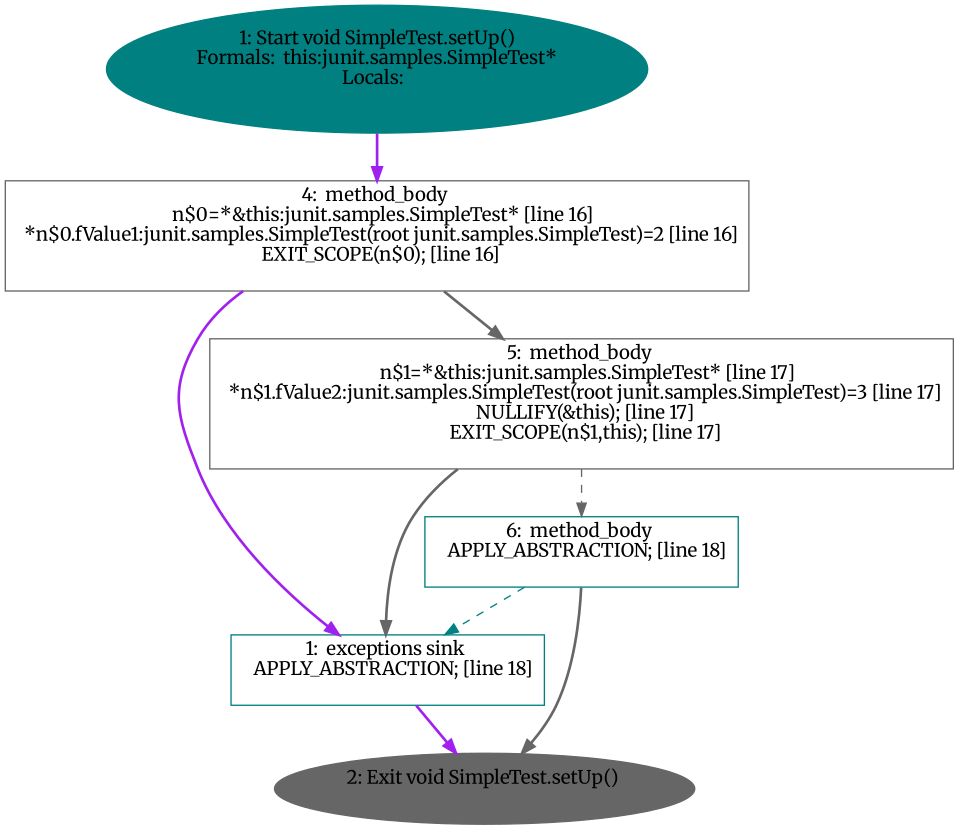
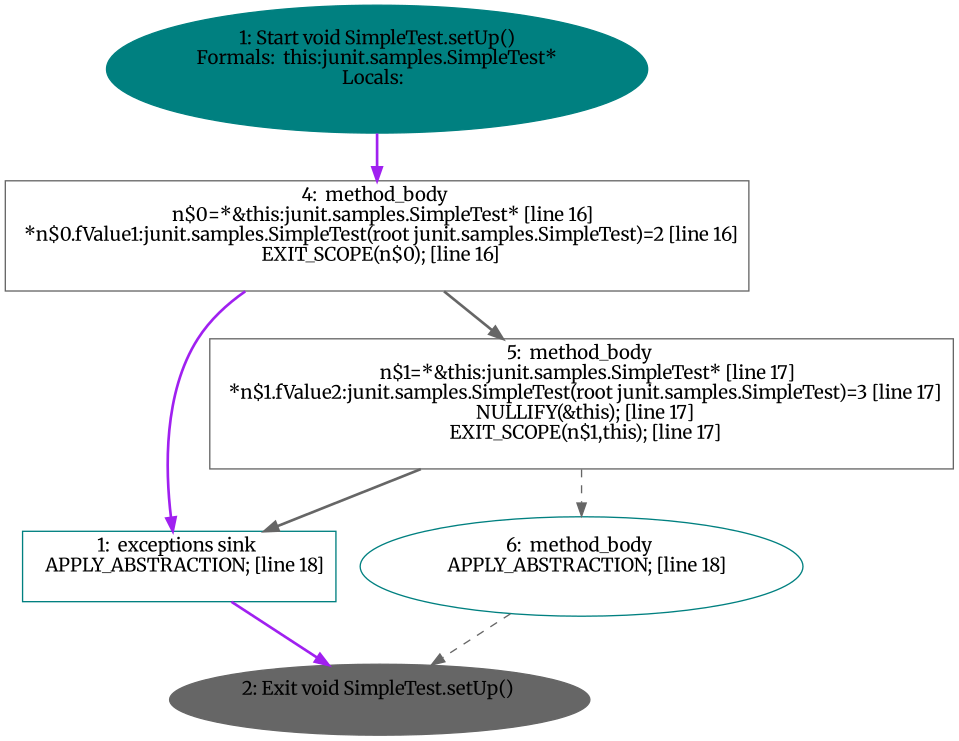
(582, 552) -> (582, 566)
(490, 608) -> none
(569, 670) -> (477, 636)
